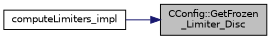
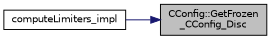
(214, 20) -> (214, 20)
